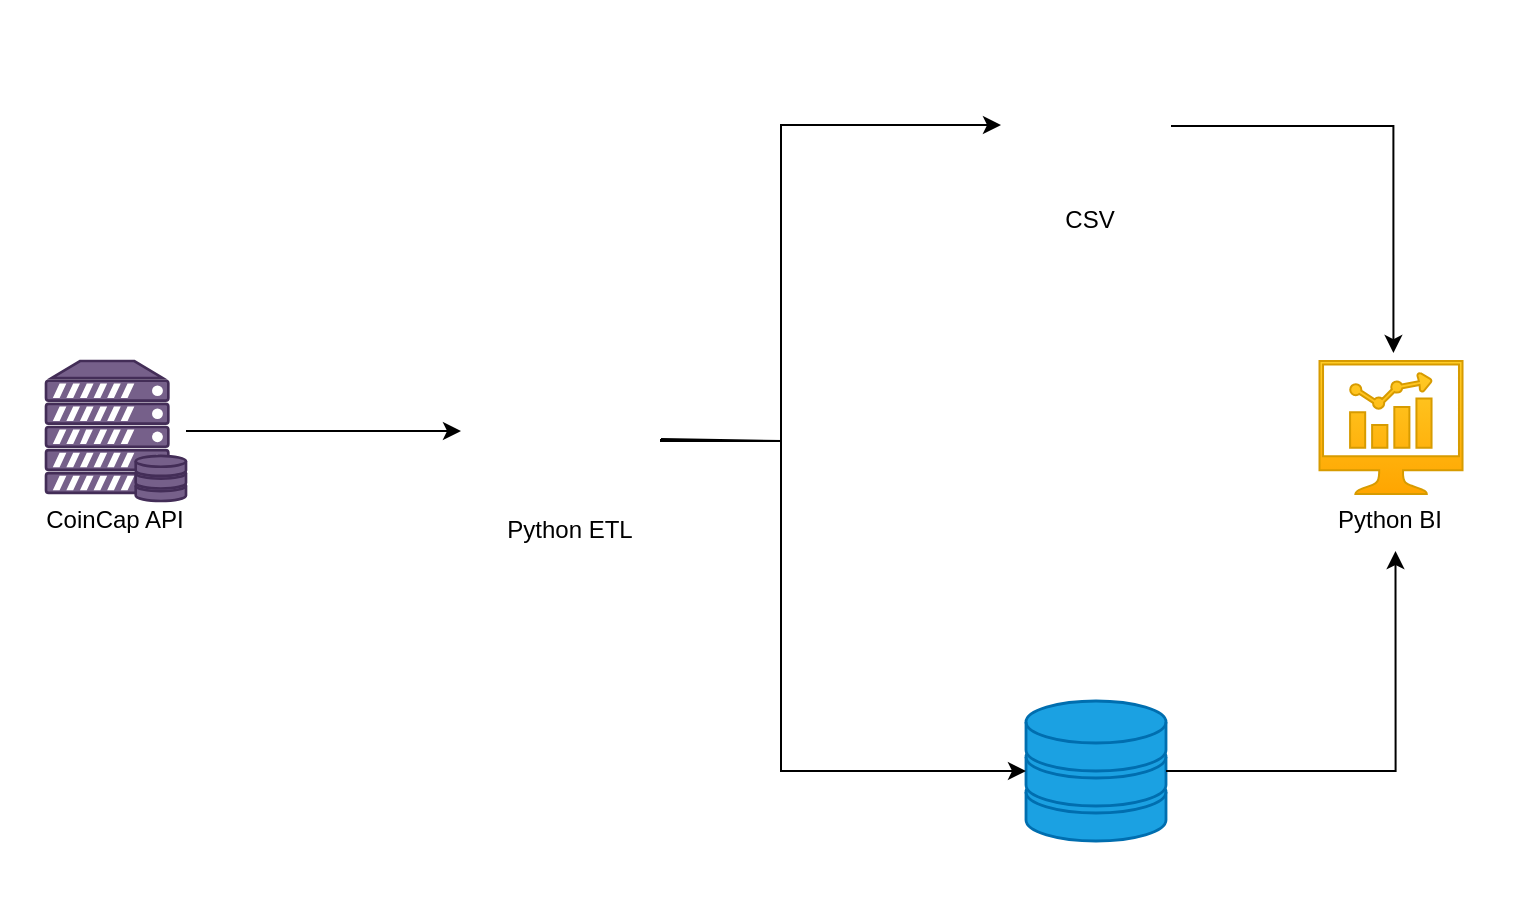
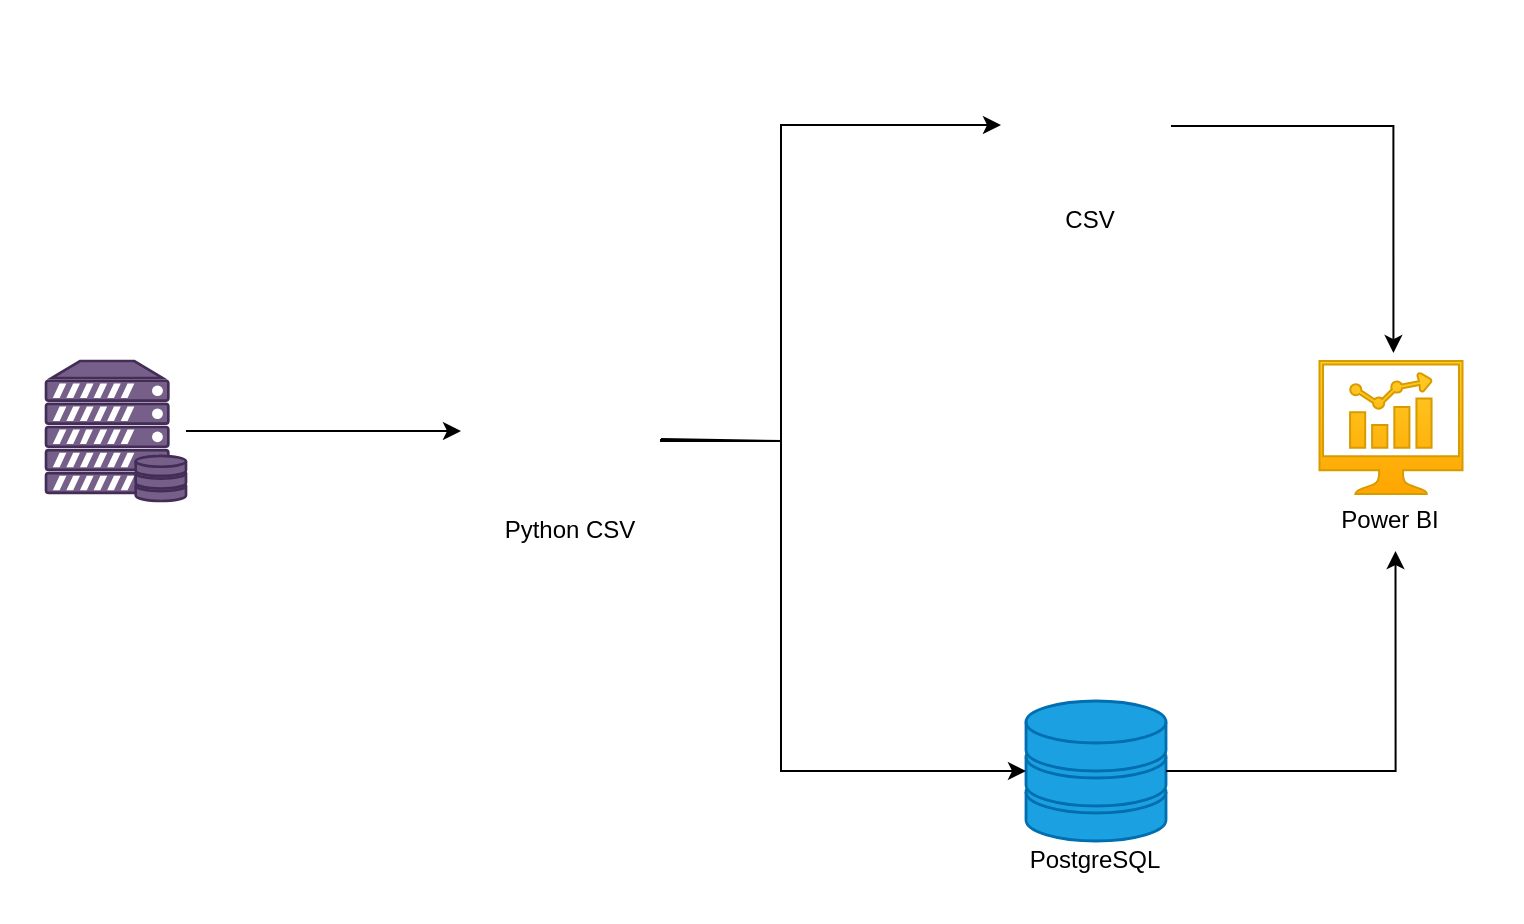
(116, 521) -> none
(1391, 521) -> (1391, 521)
(571, 531) -> (571, 531)
none -> (1096, 861)
